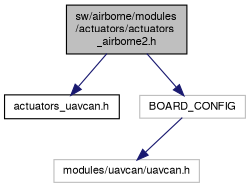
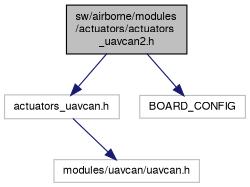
(127, 30) -> (127, 30)
(62, 107) -> (62, 107)
(164, 135) -> (90, 135)
